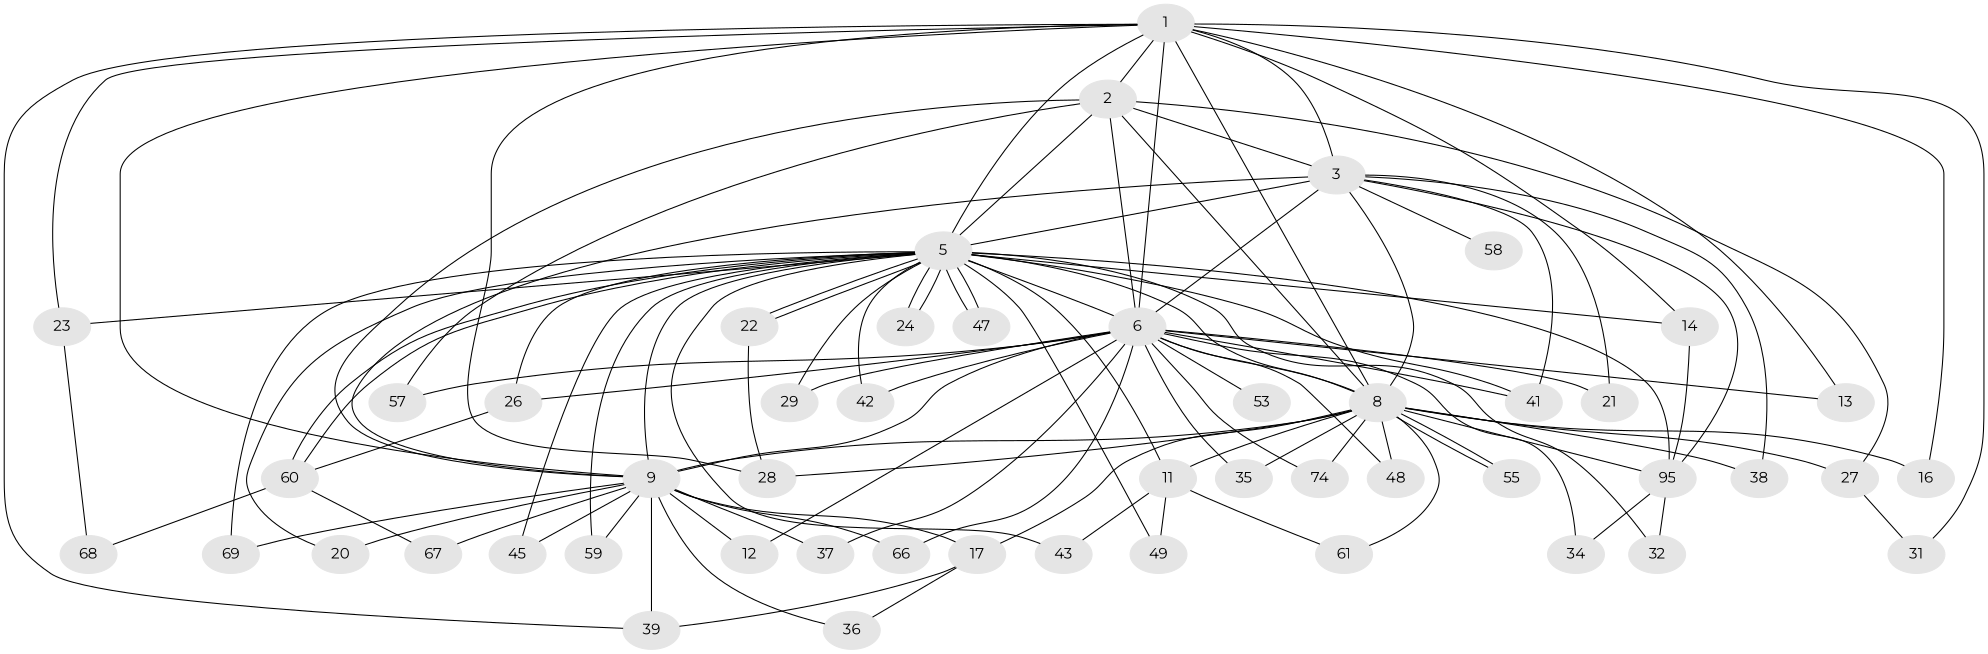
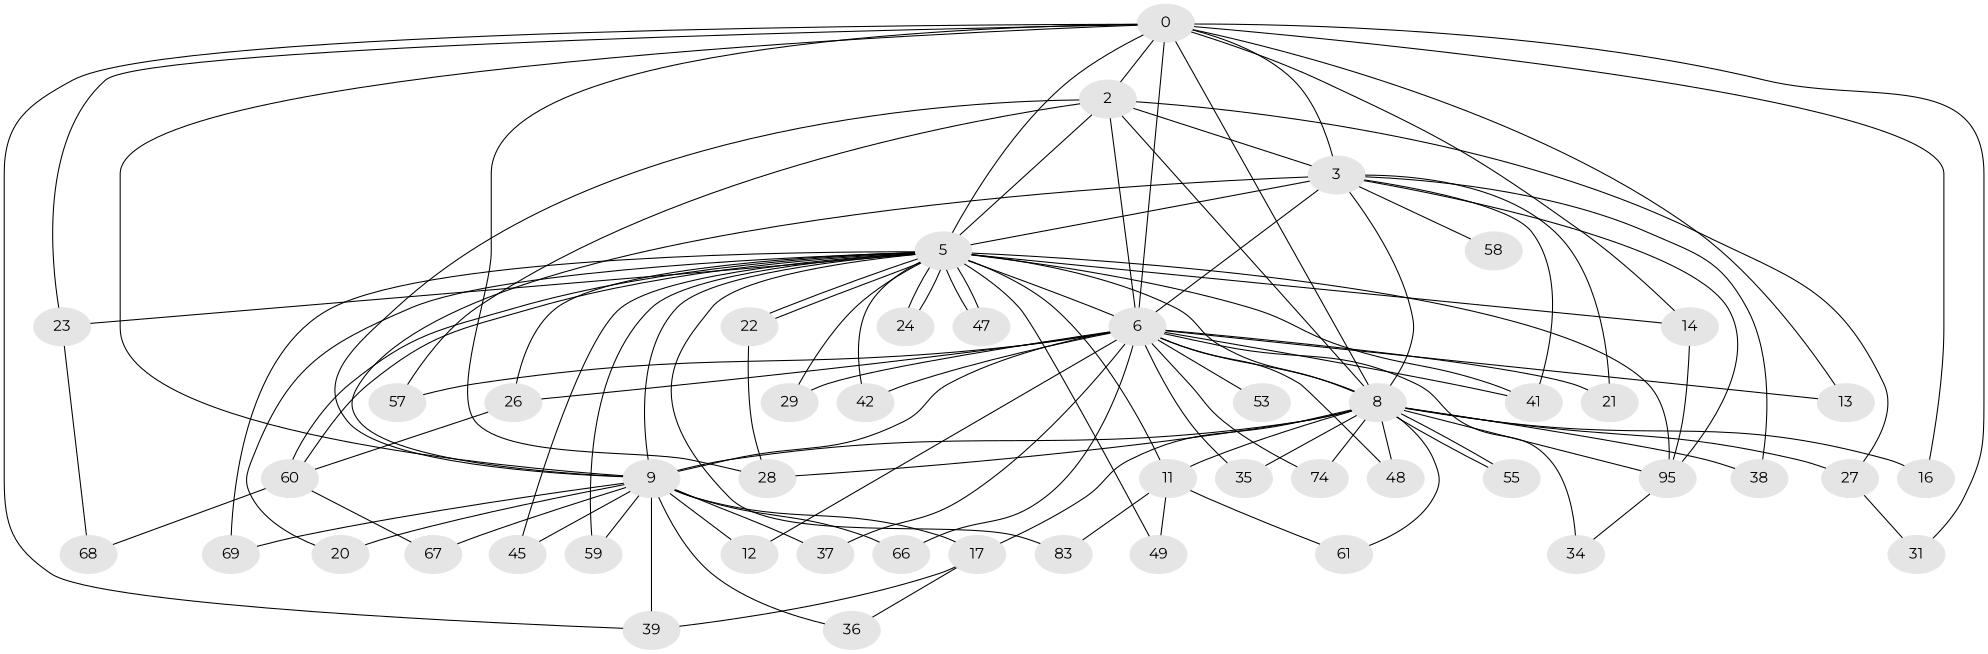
(1166, 23) -> (1166, 23)
(1064, 554) -> (1064, 554)
(1657, 554) -> none
